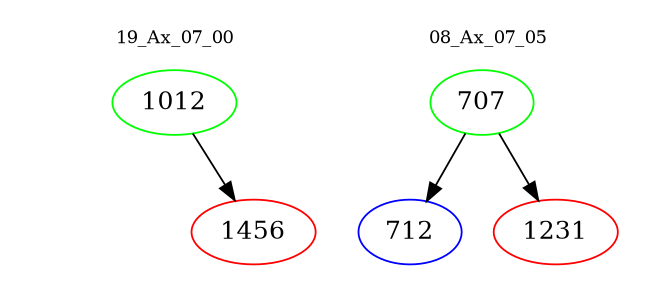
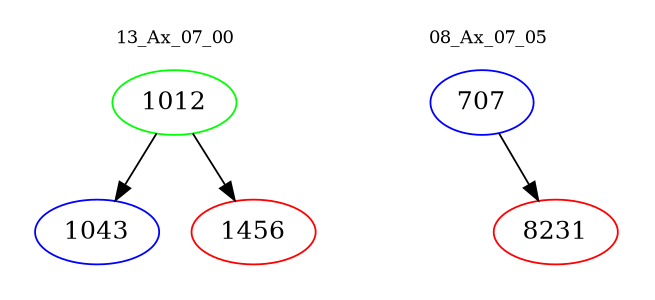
(175, 39) -> (175, 39)
(482, 103) -> (482, 103)
none -> (97, 232)
(410, 232) -> none
(556, 232) -> (556, 232)
